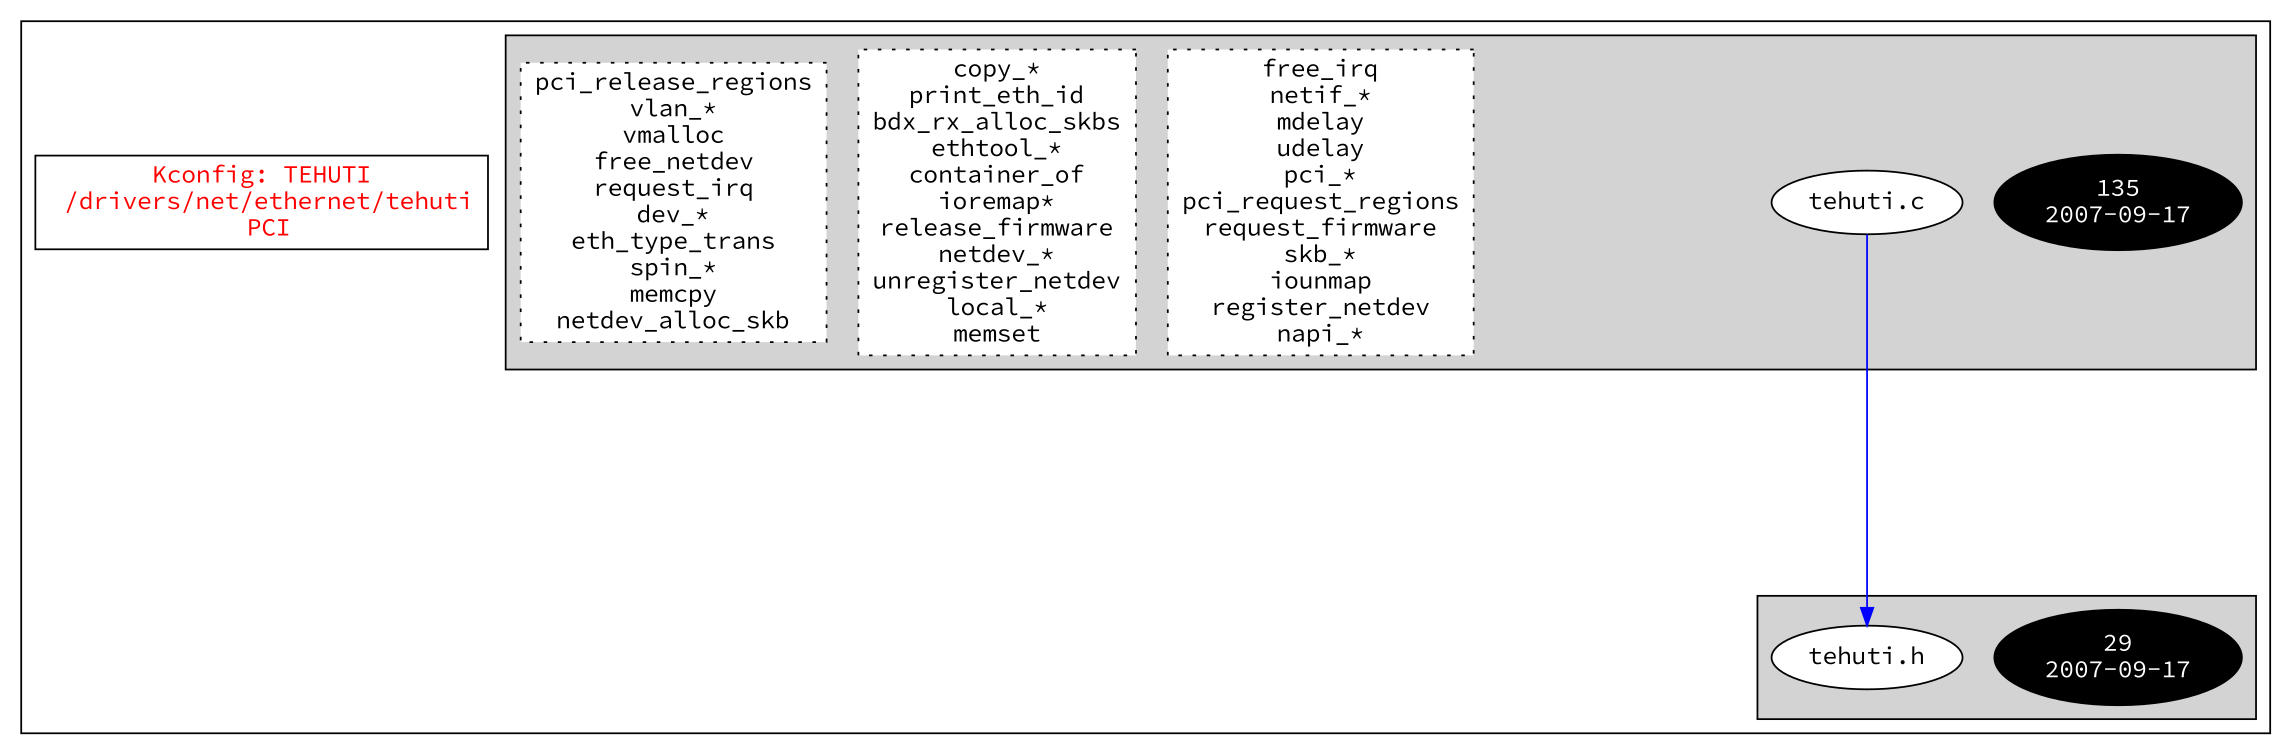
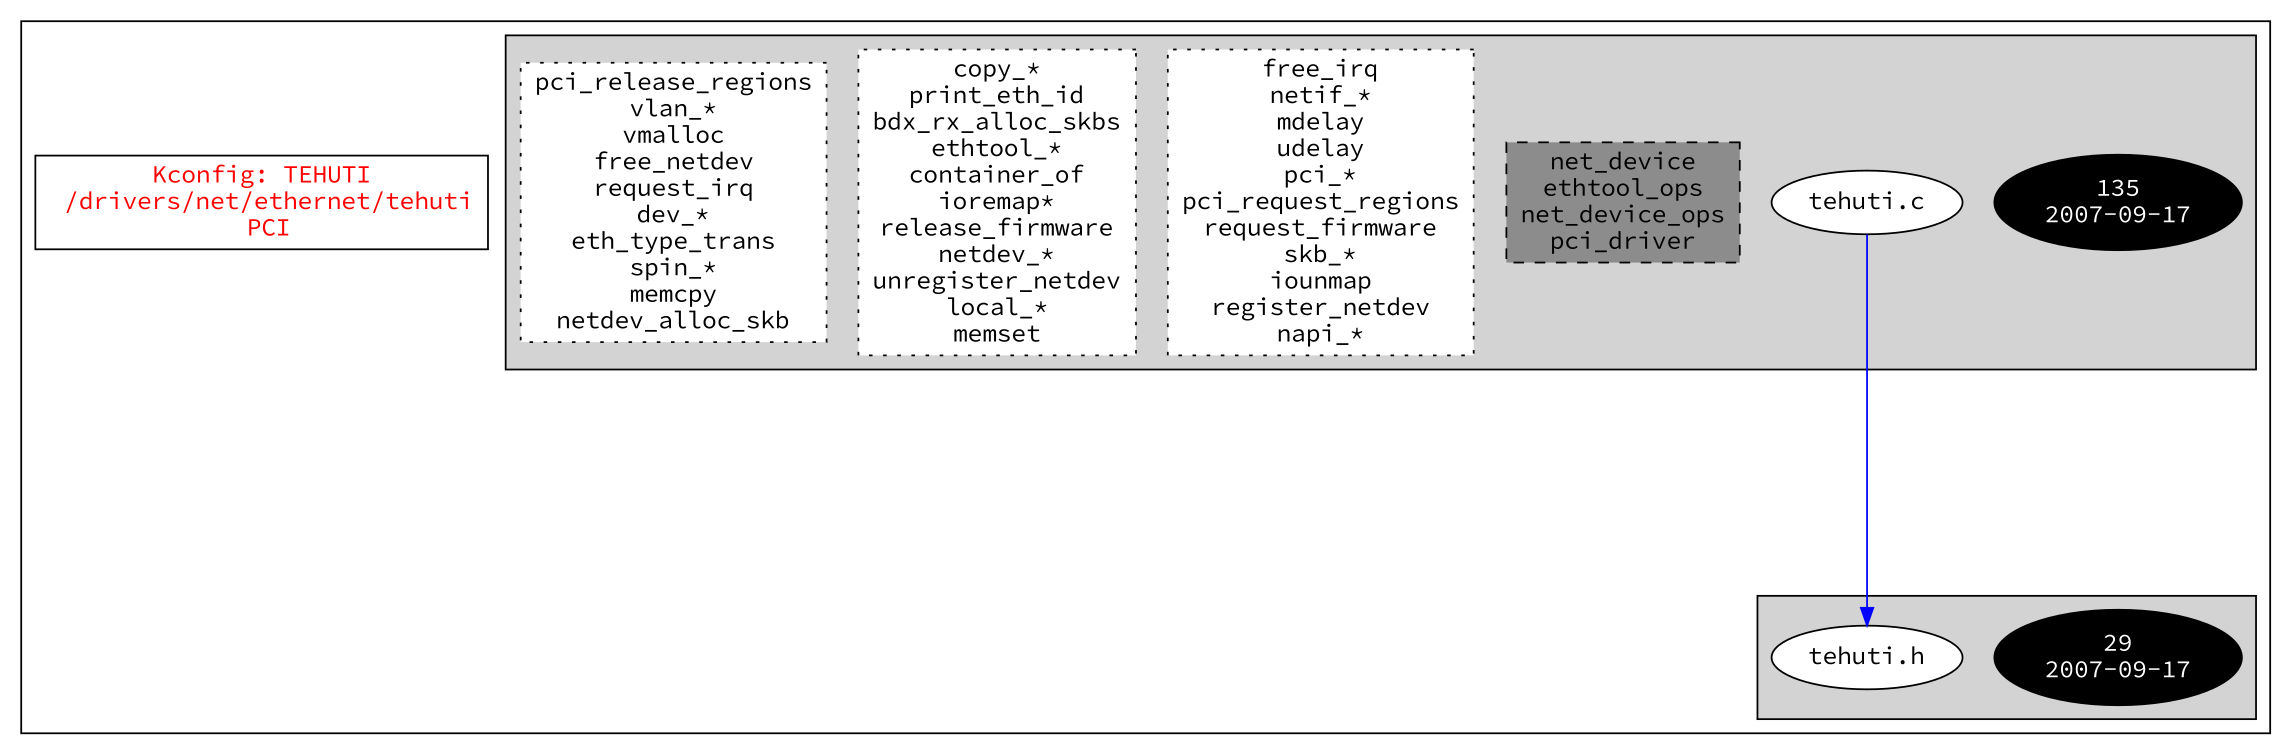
none -> (1623, 202)
